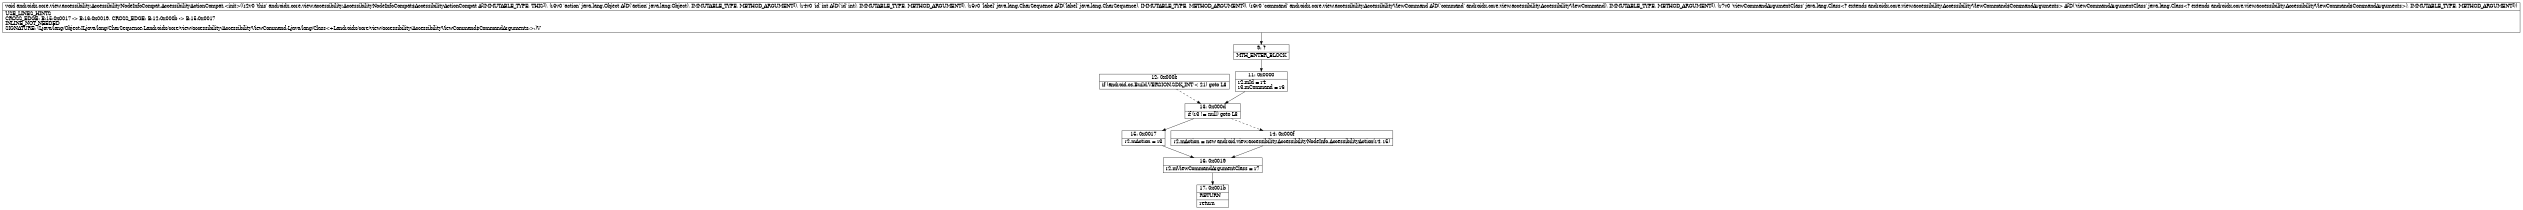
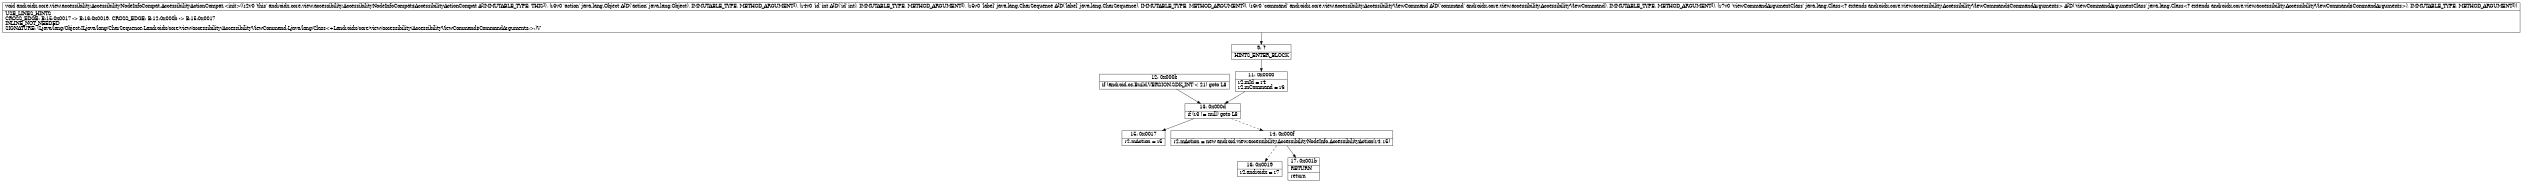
(1261, 56) -> (1261, 56)
(1261, 88) -> (1261, 88)
(1187, 96) -> (1187, 96)
(1144, 142) -> (1144, 142)
(1177, 151) -> none
(1249, 151) -> (1272, 152)
(1213, 169) -> (1260, 173)
(1213, 177) -> (1290, 150)
